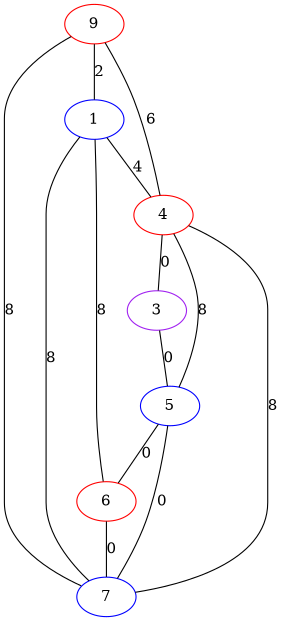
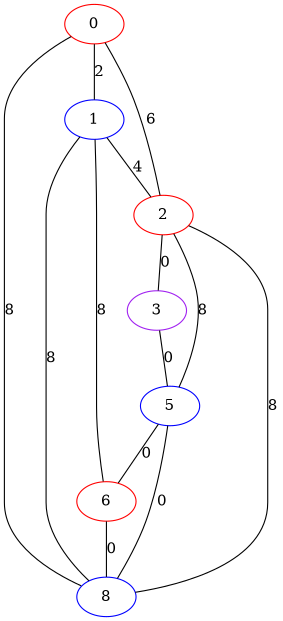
(94, 24) -> (94, 24)
(163, 215) -> (163, 215)
(106, 597) -> (106, 597)
